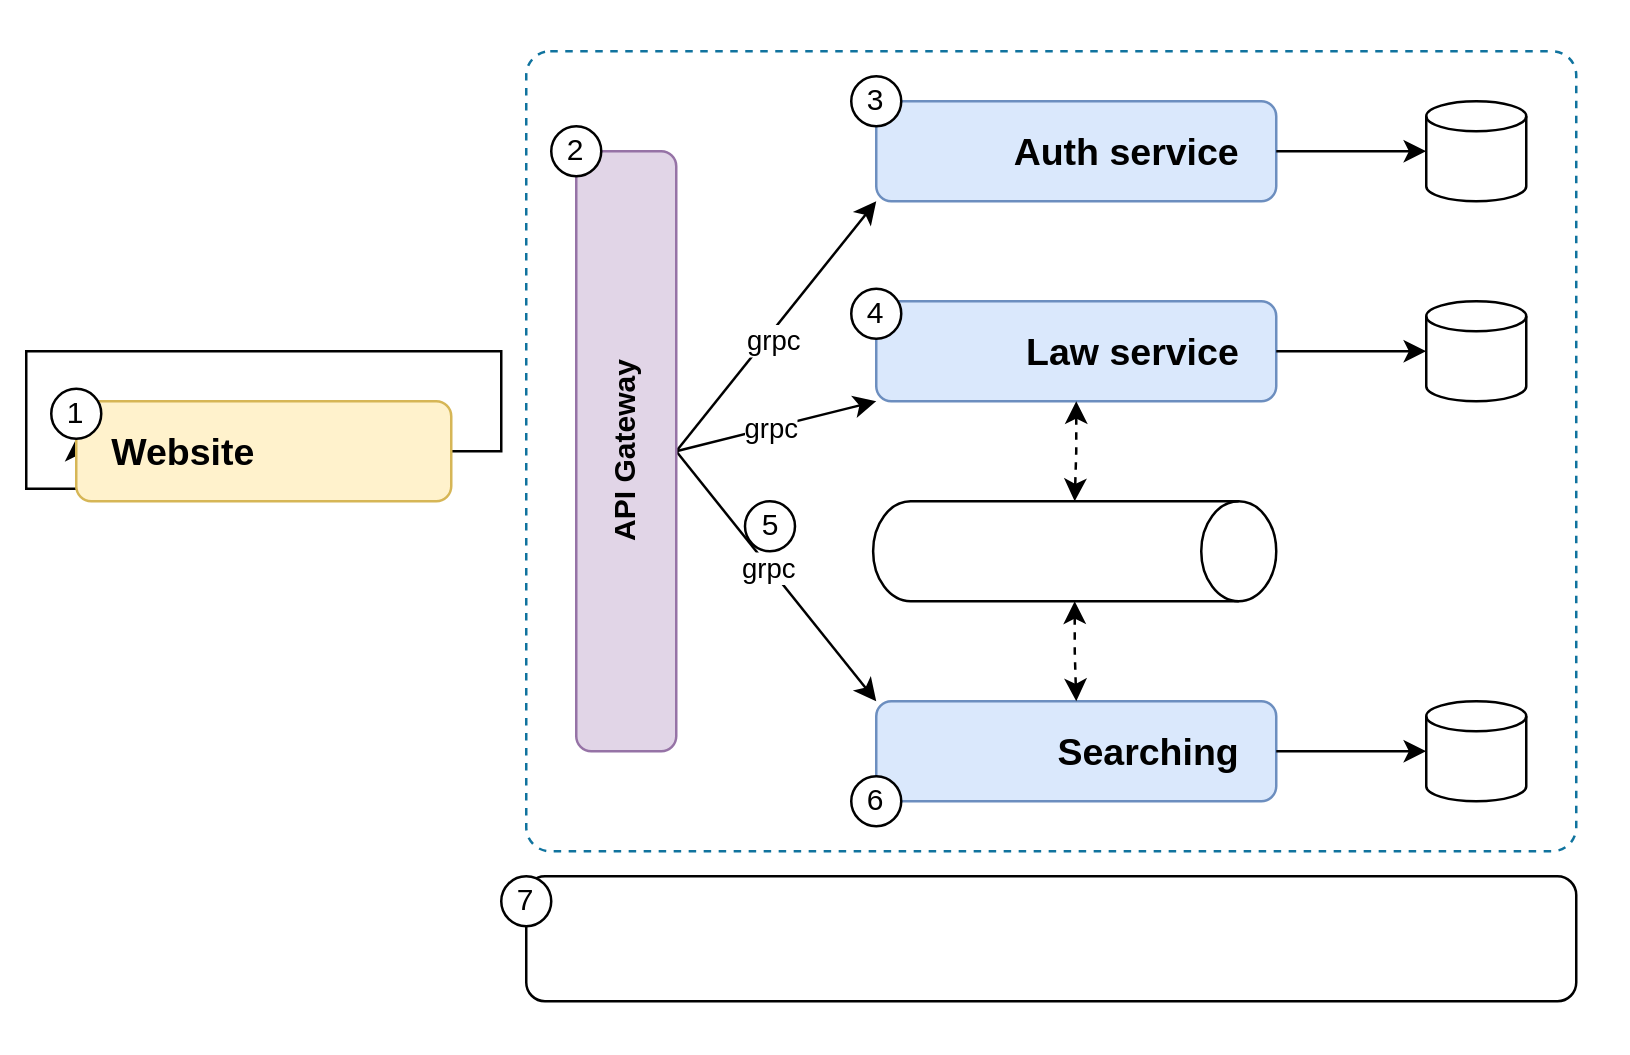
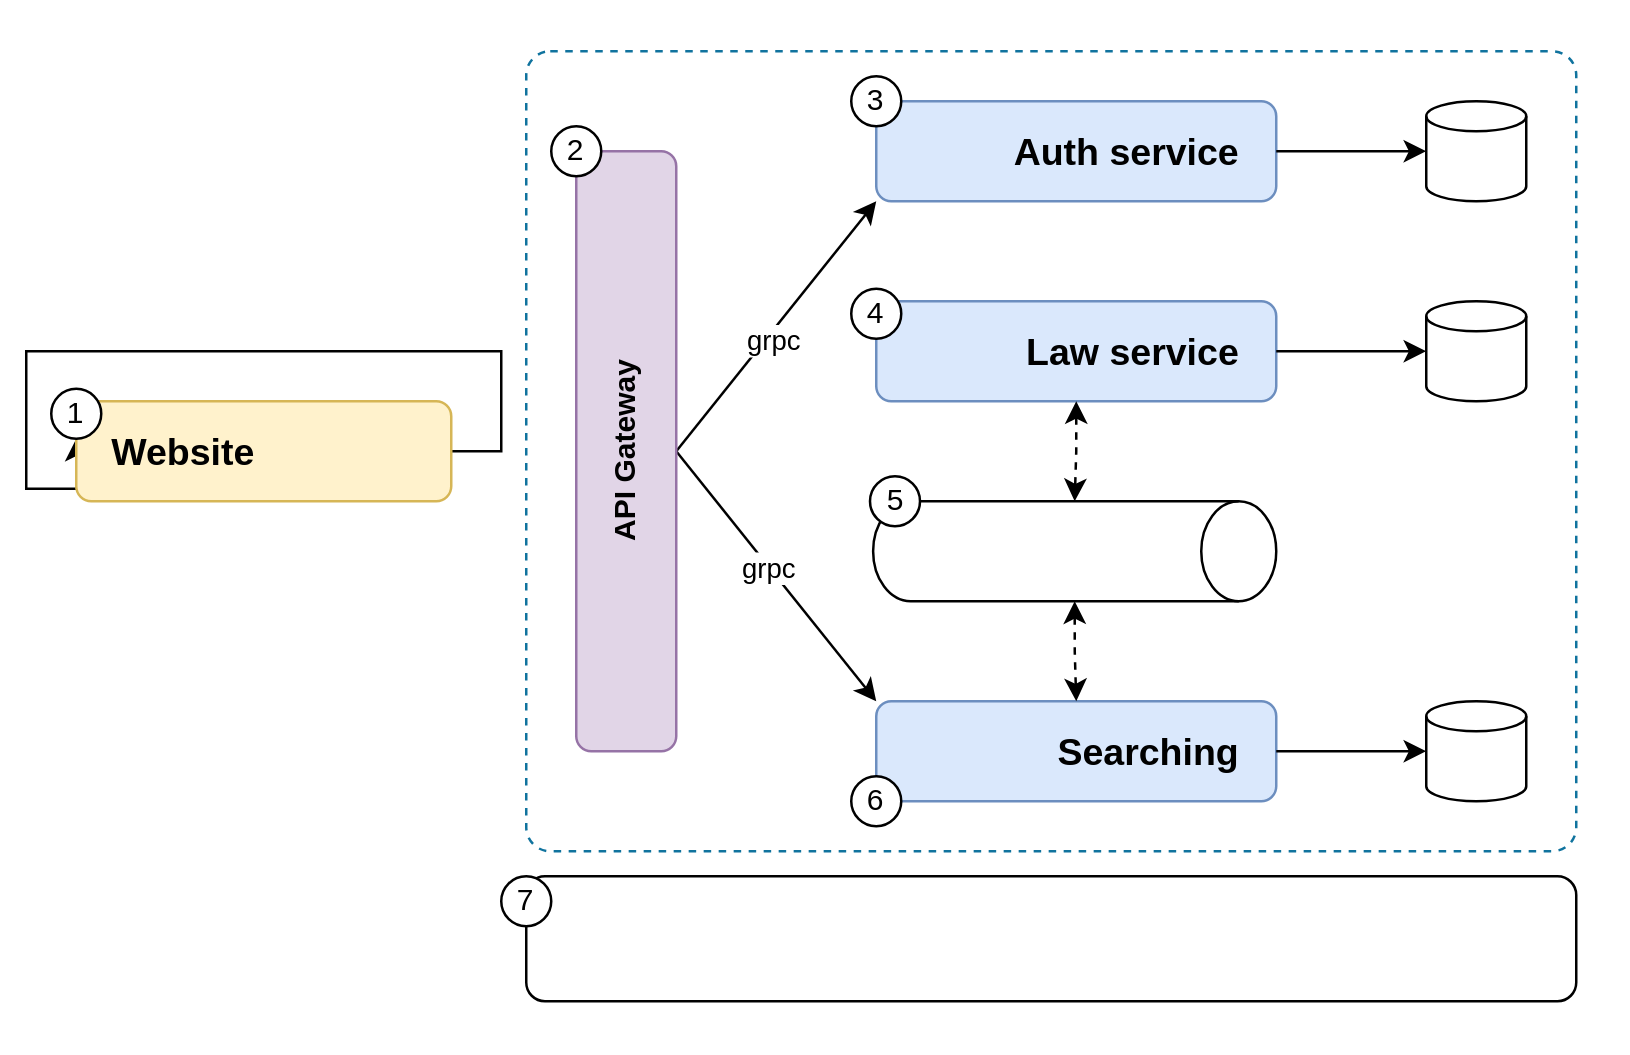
(770, 428) -> none
(770, 526) -> (895, 501)
